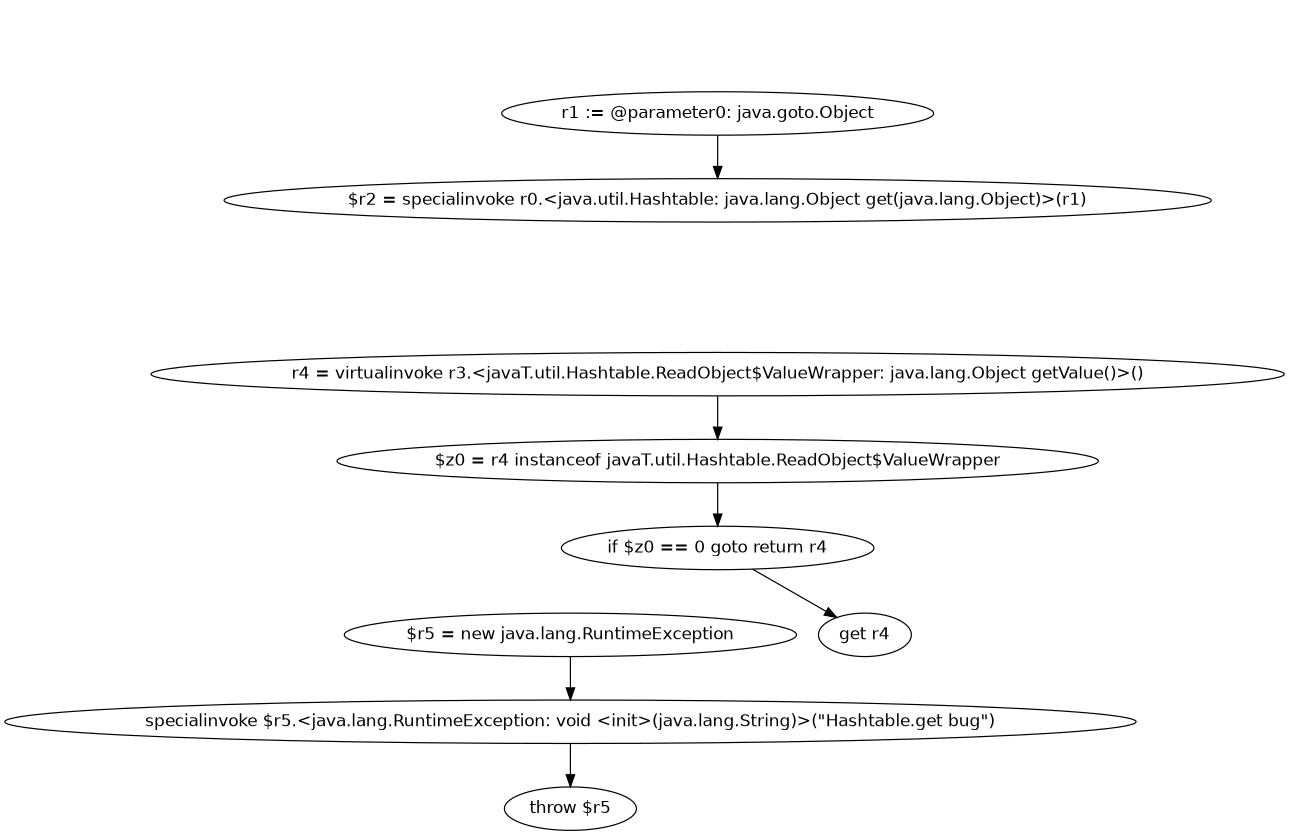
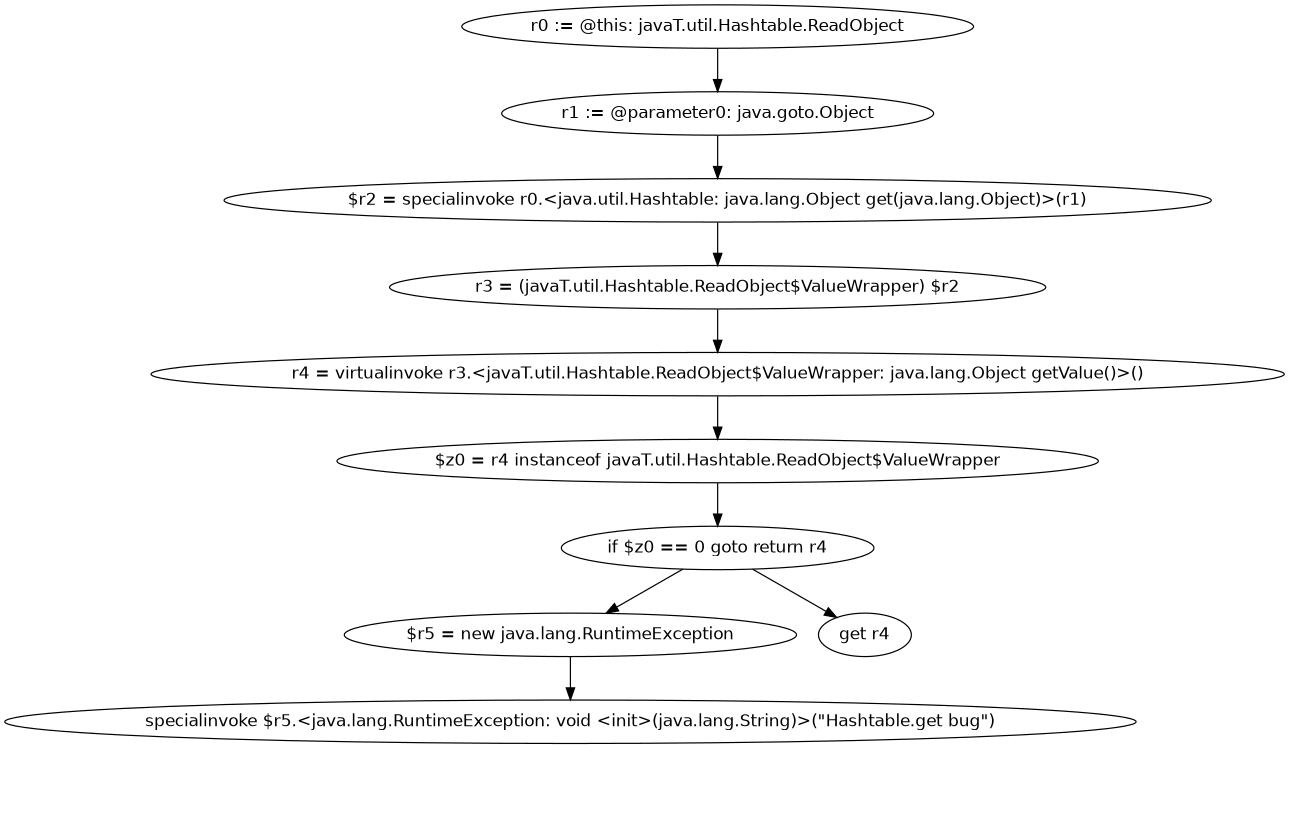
none -> (718, 27)
none -> (718, 287)
none -> (650, 588)
(570, 809) -> none
